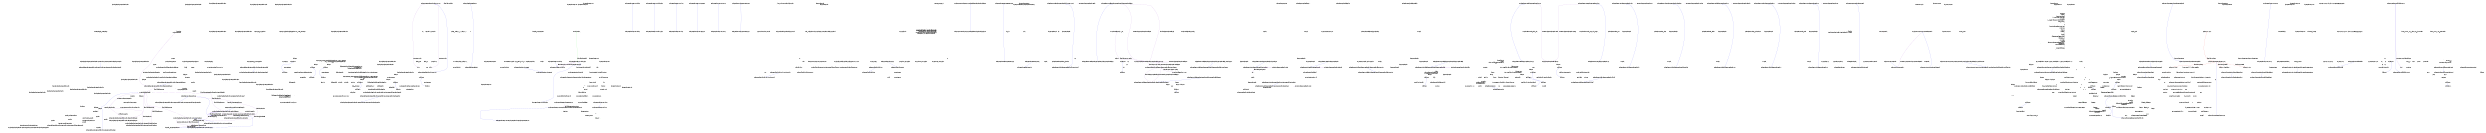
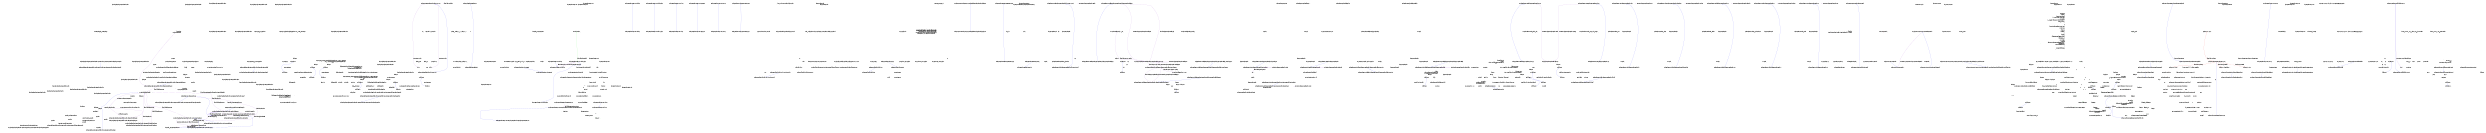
none -> (1475, 67)
